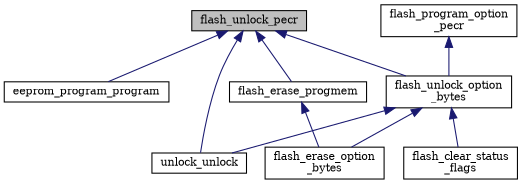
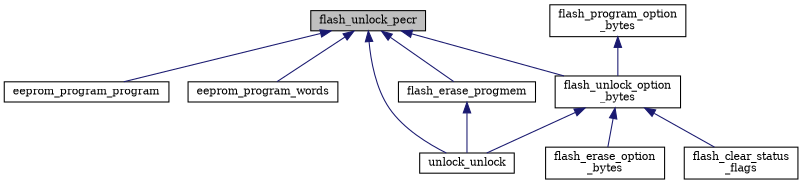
(449, 21) -> (618, 21)
none -> (263, 92)
(310, 124) -> (467, 133)
